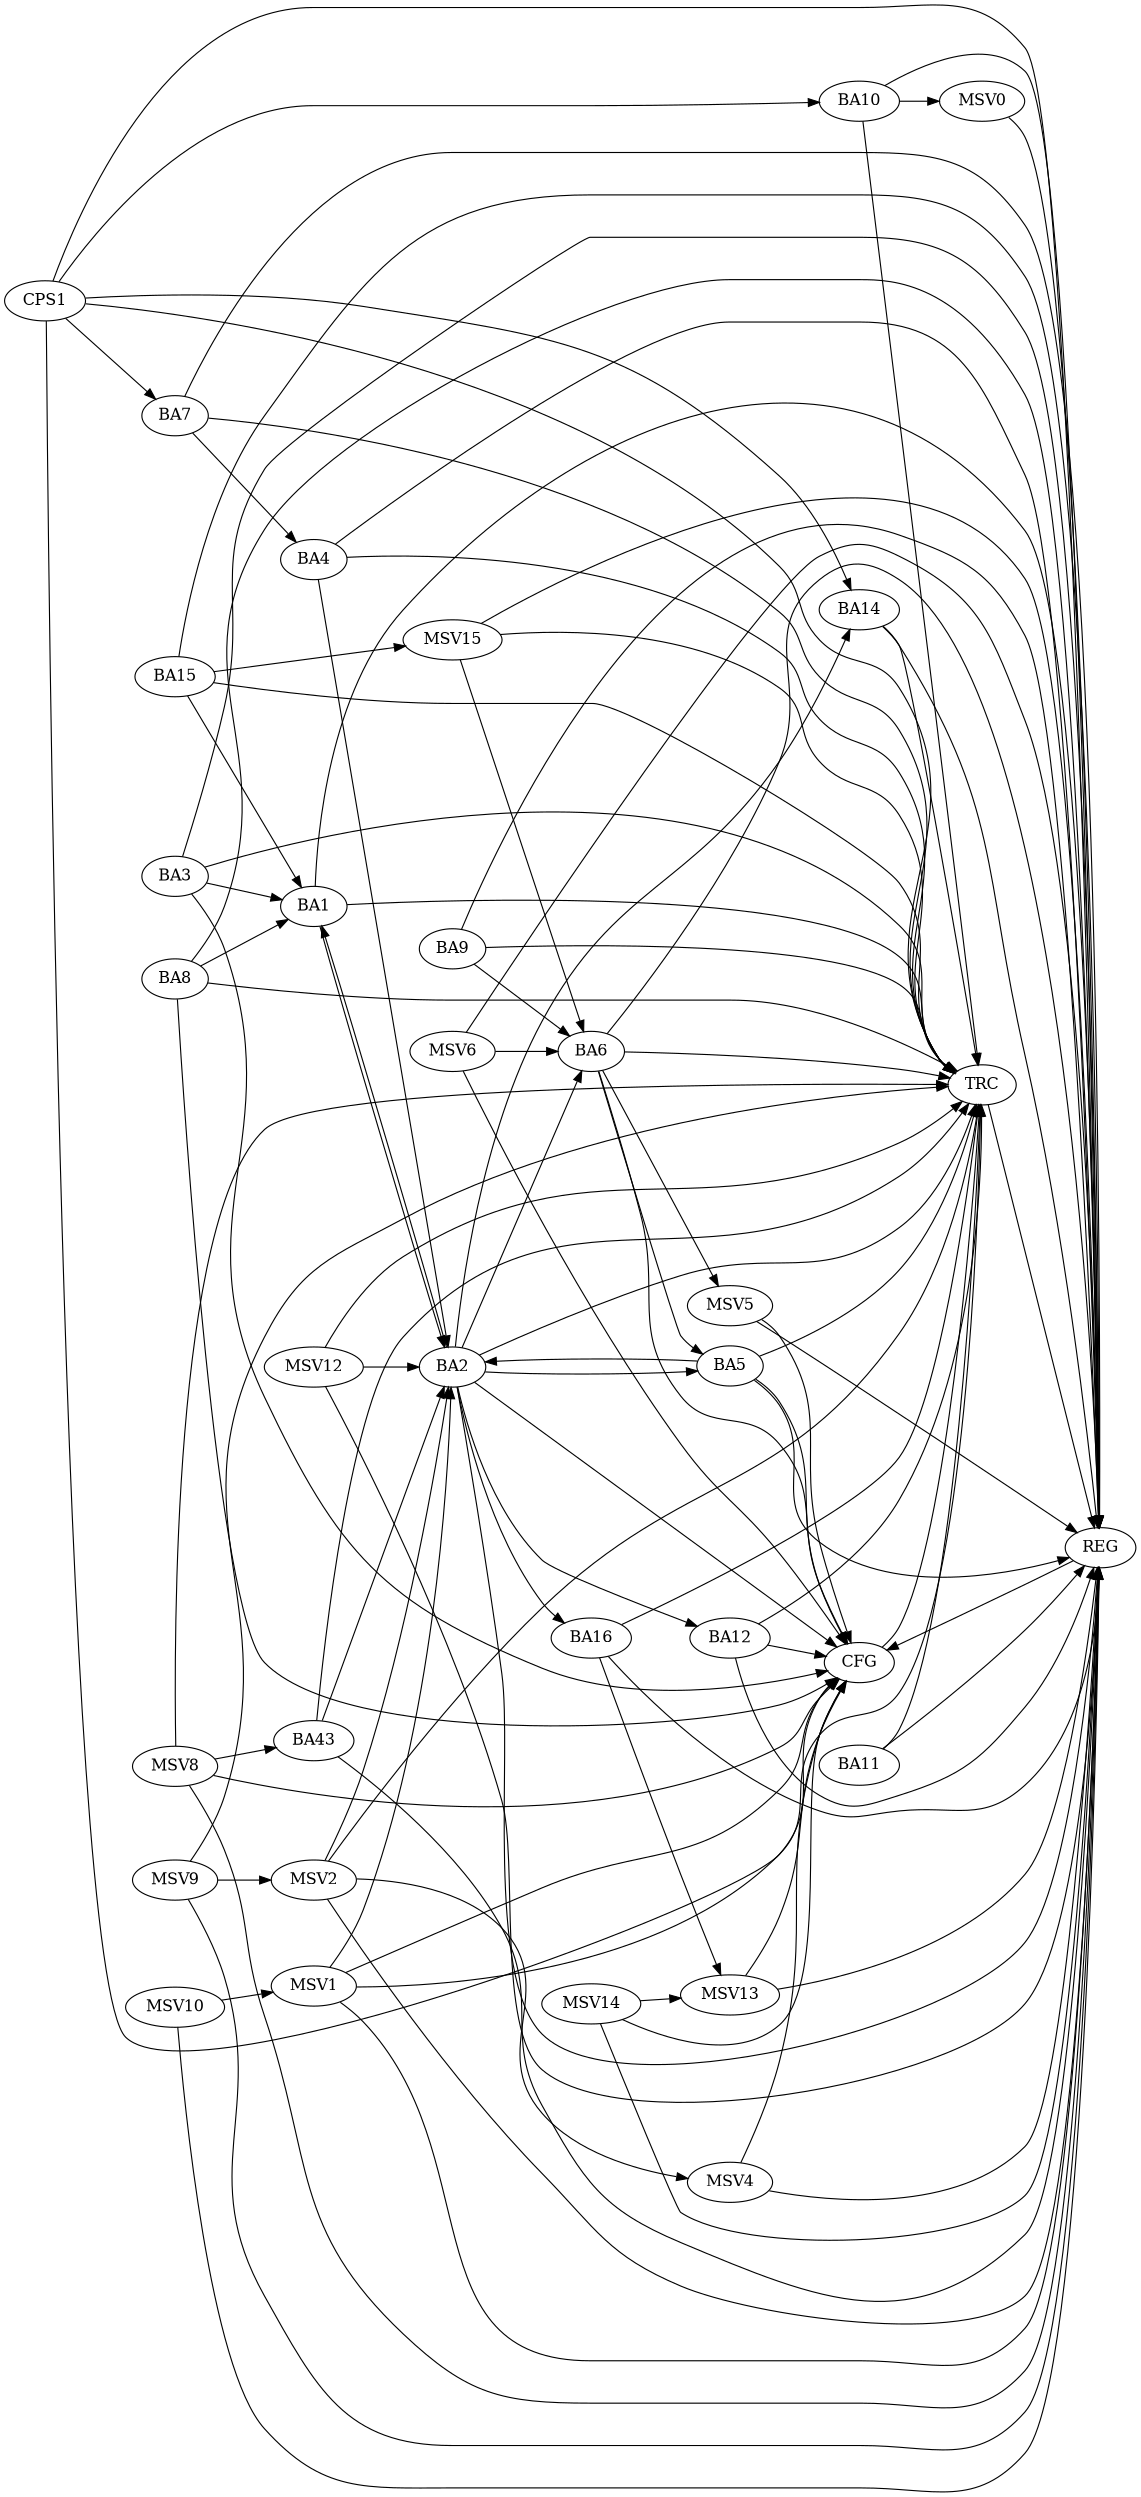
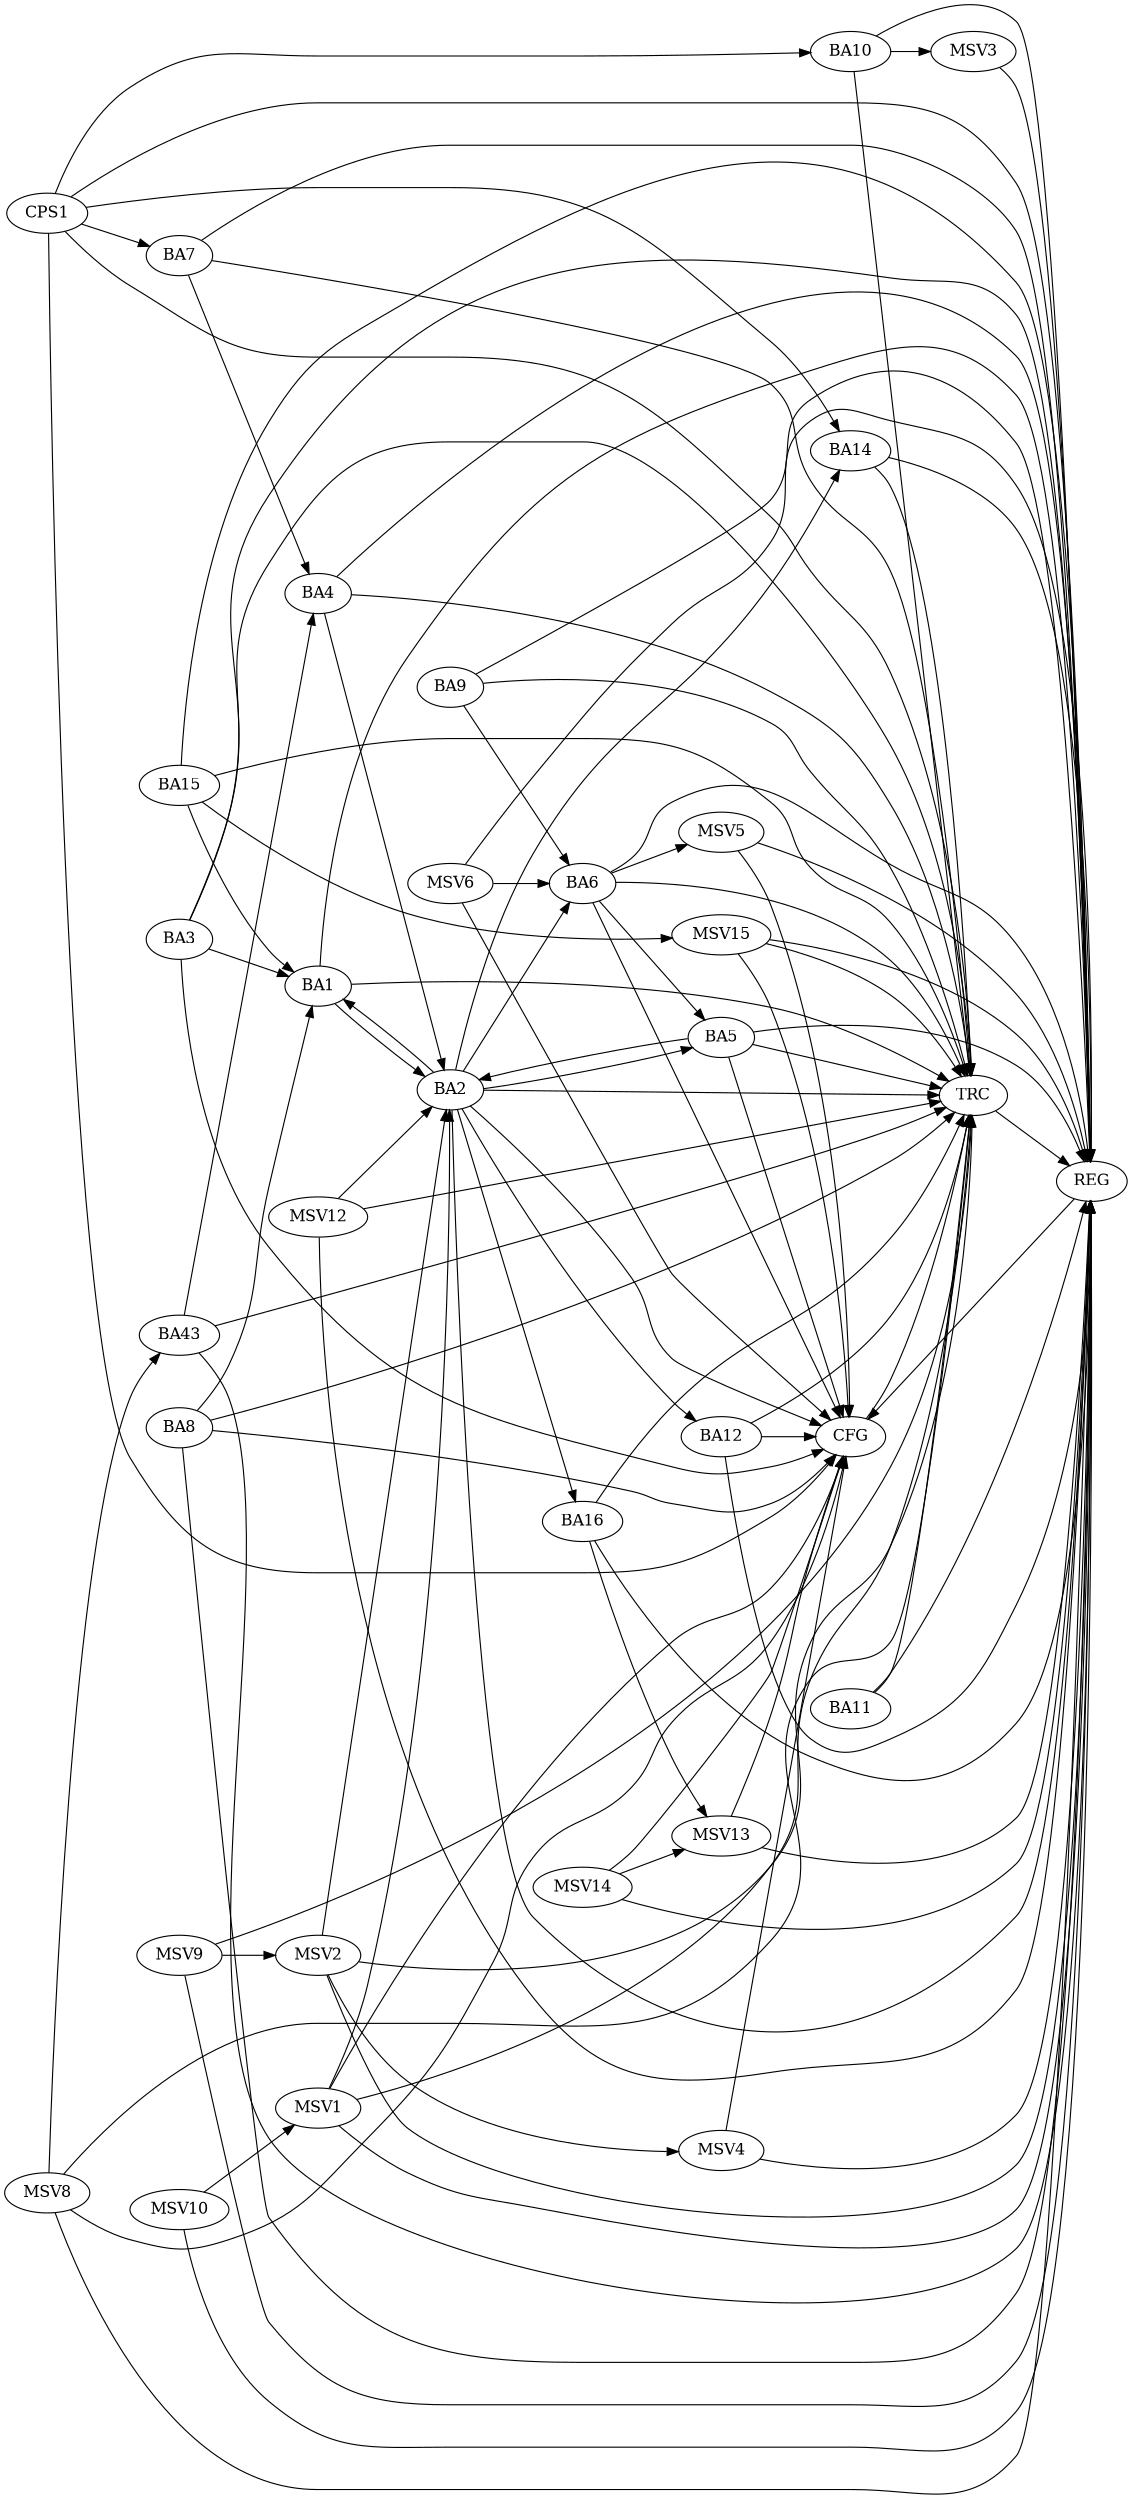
(982, 101) -> (973, 52)
(520, 840) -> (818, 1172)
(381, 1559) -> (248, 970)
